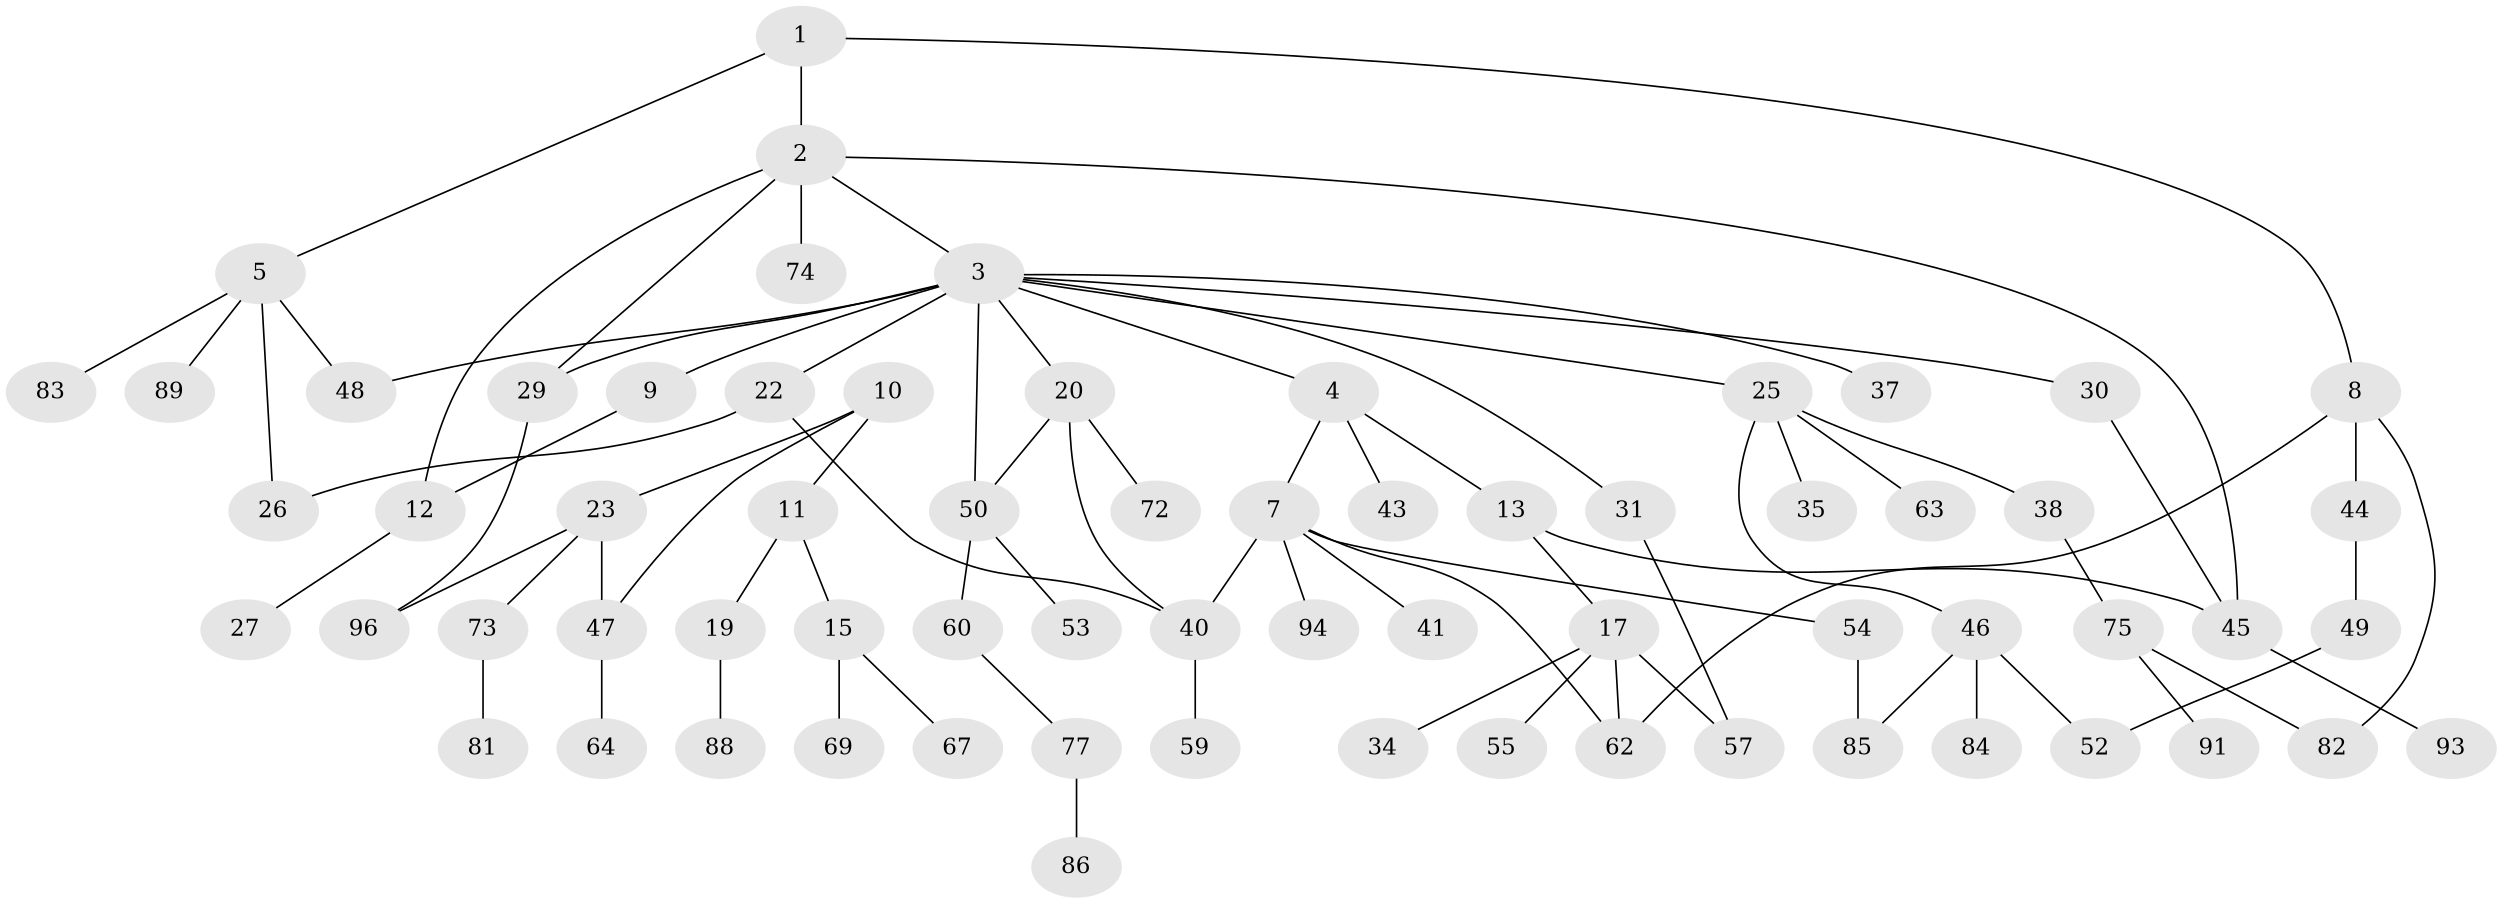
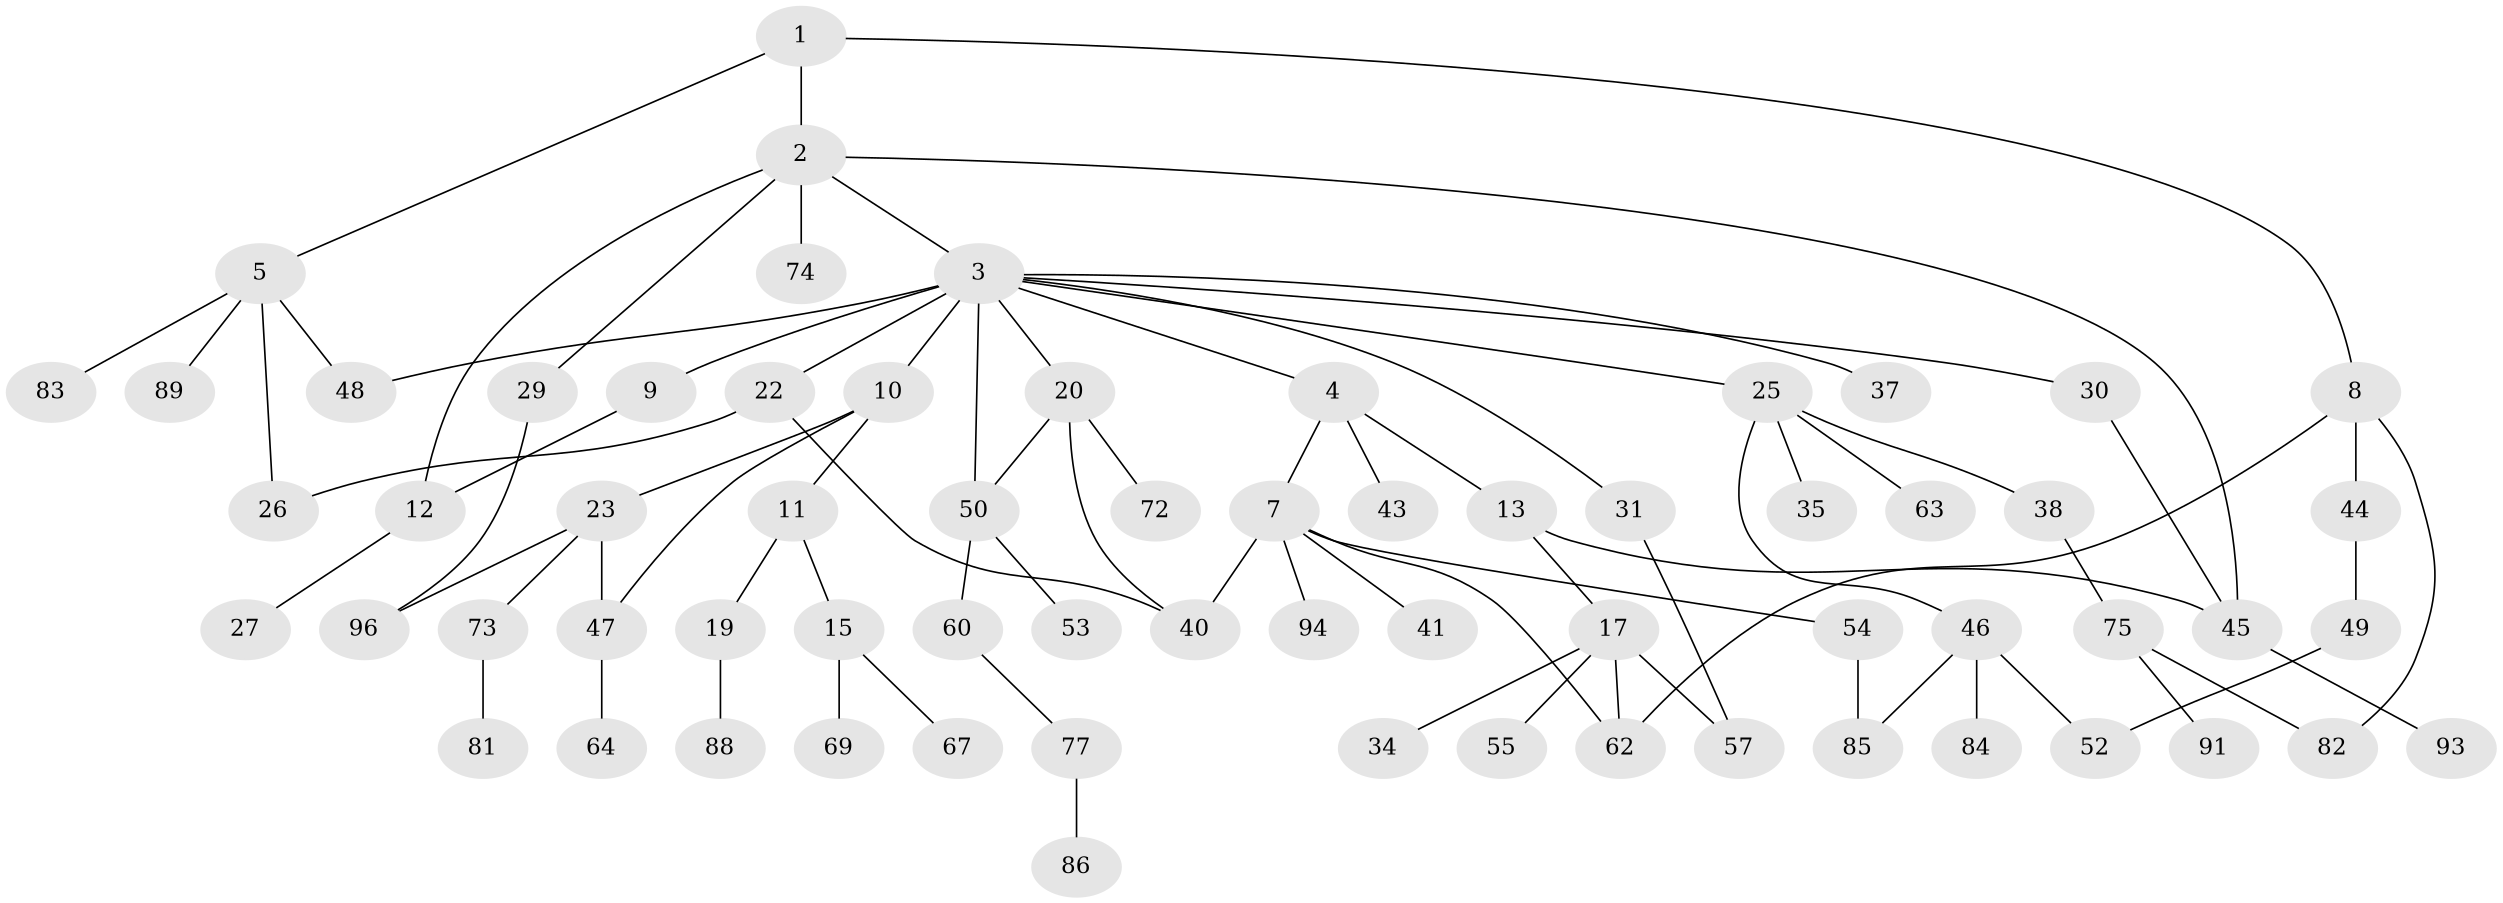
(751, 324) -> (934, 333)
(1195, 748) -> none
